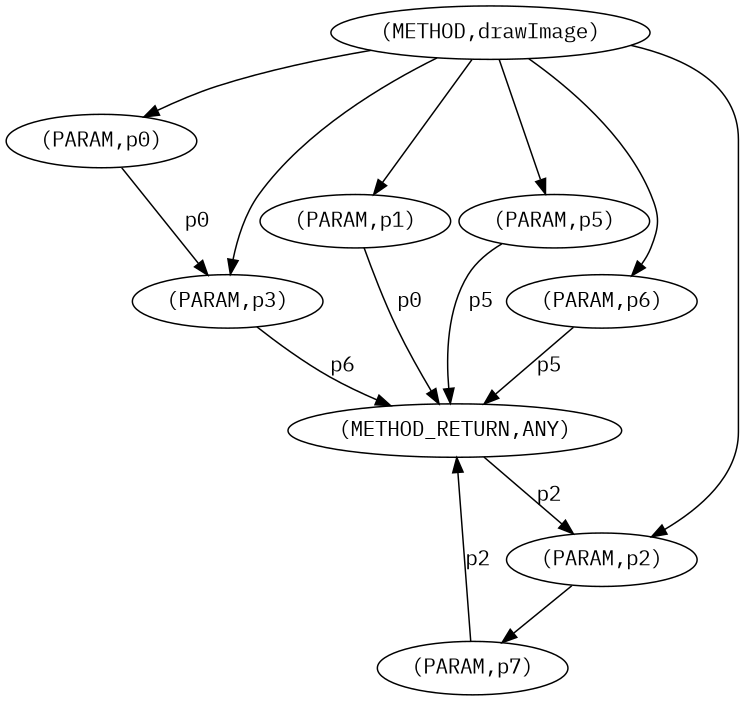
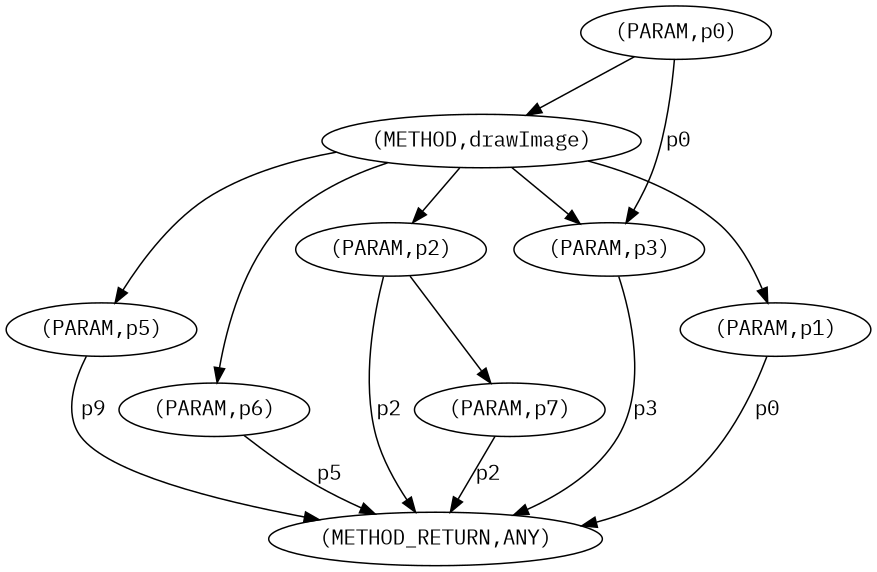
(262, 73) -> (587, 82)
(481, 301) -> (93, 410)
(343, 366) -> (646, 410)
(523, 490) -> (370, 392)
